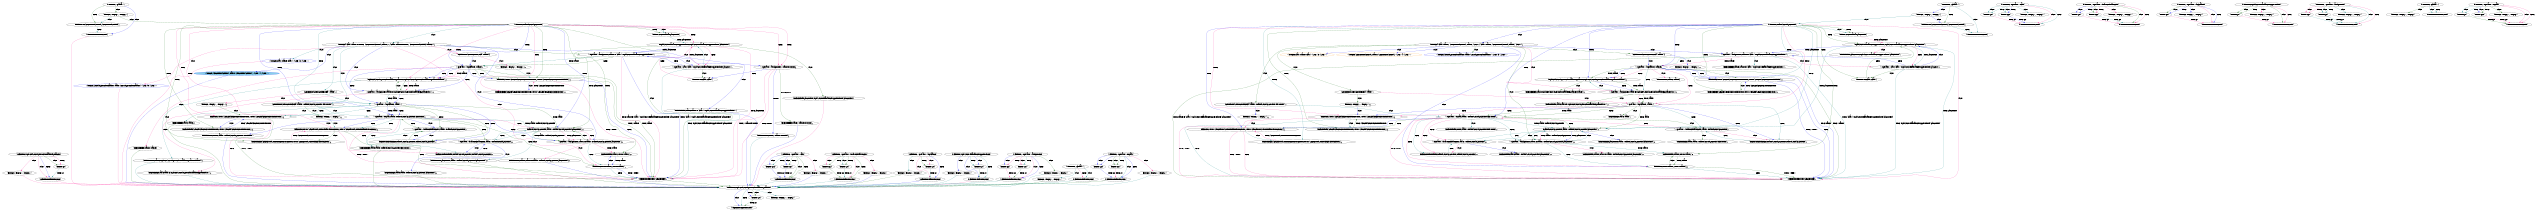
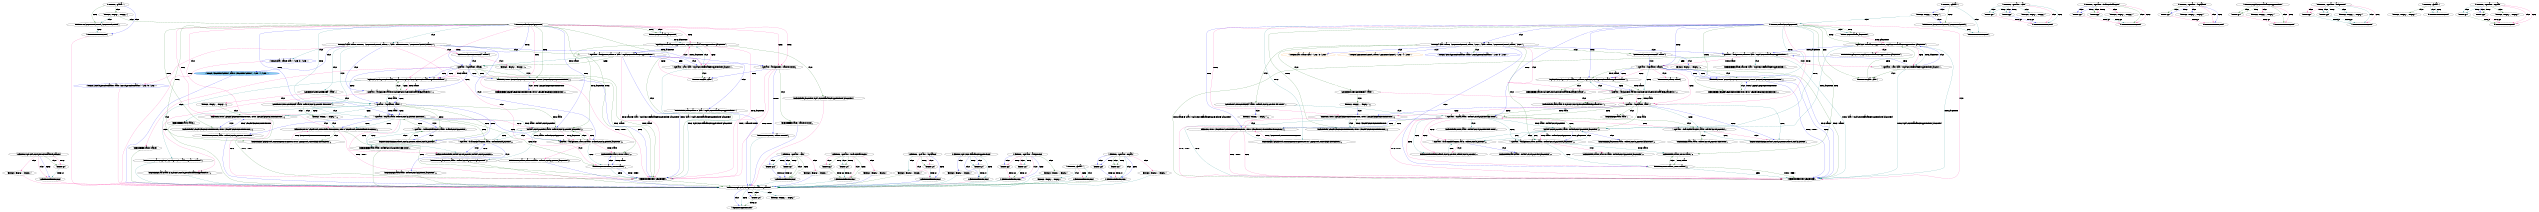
(786, 92) -> (783, 92)
